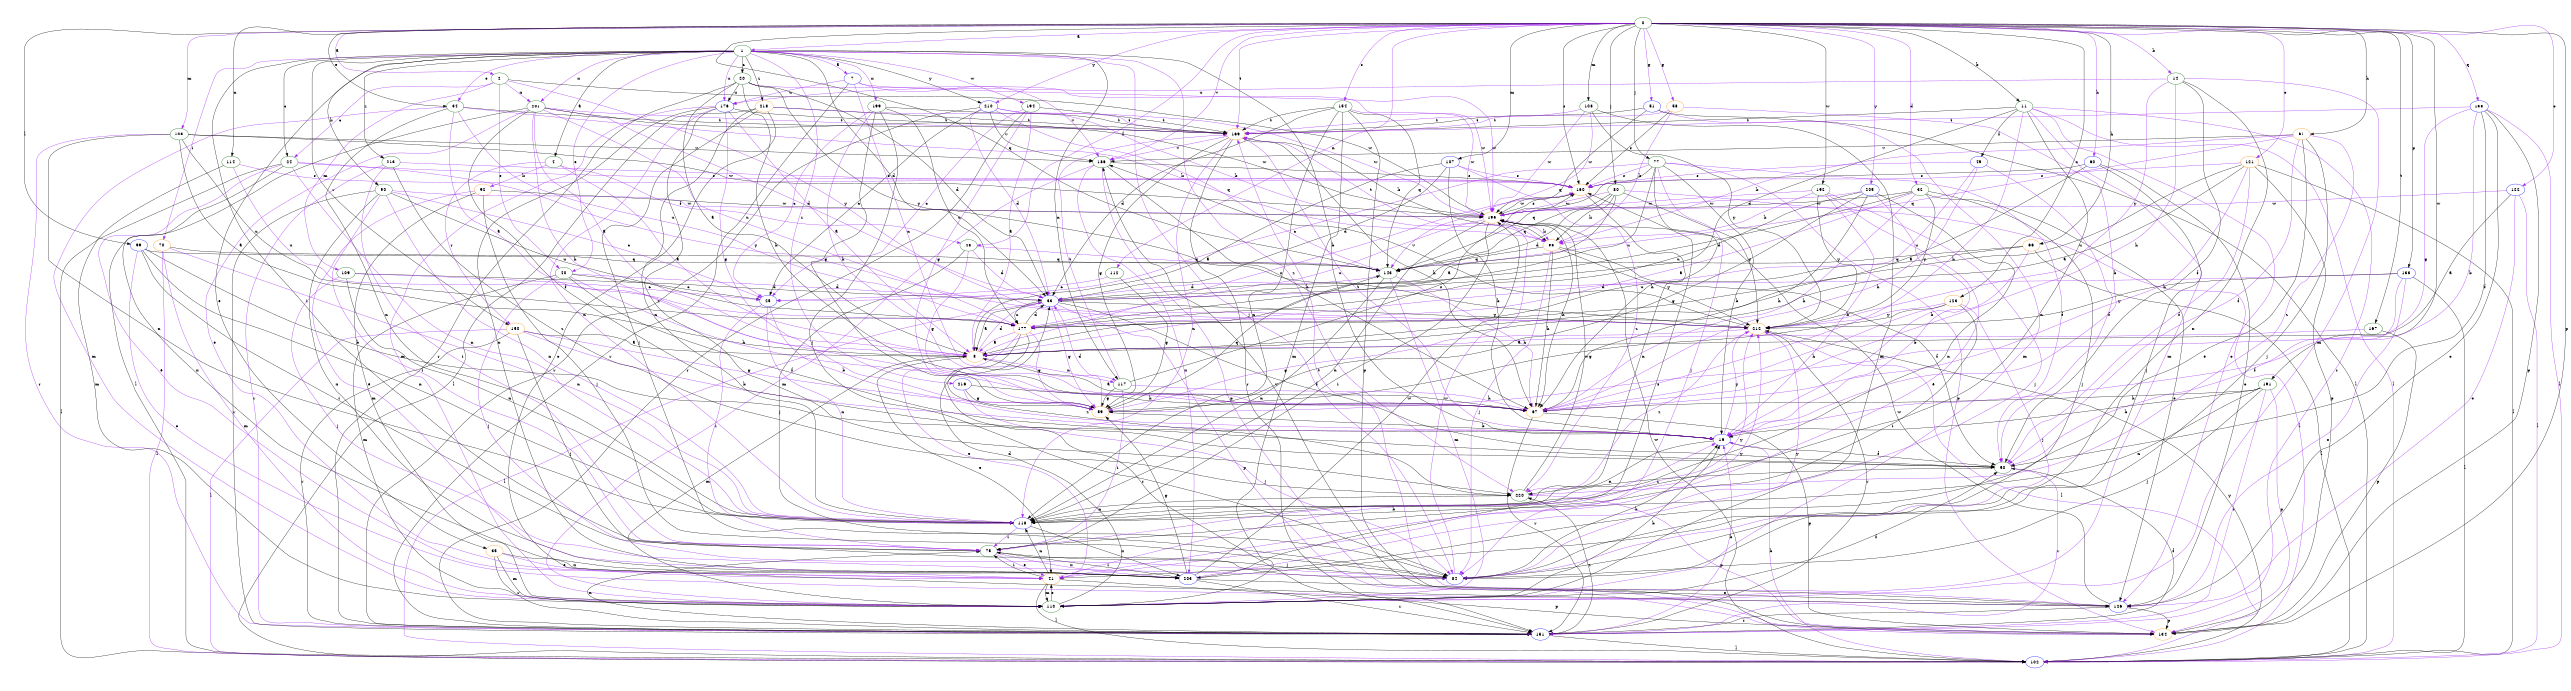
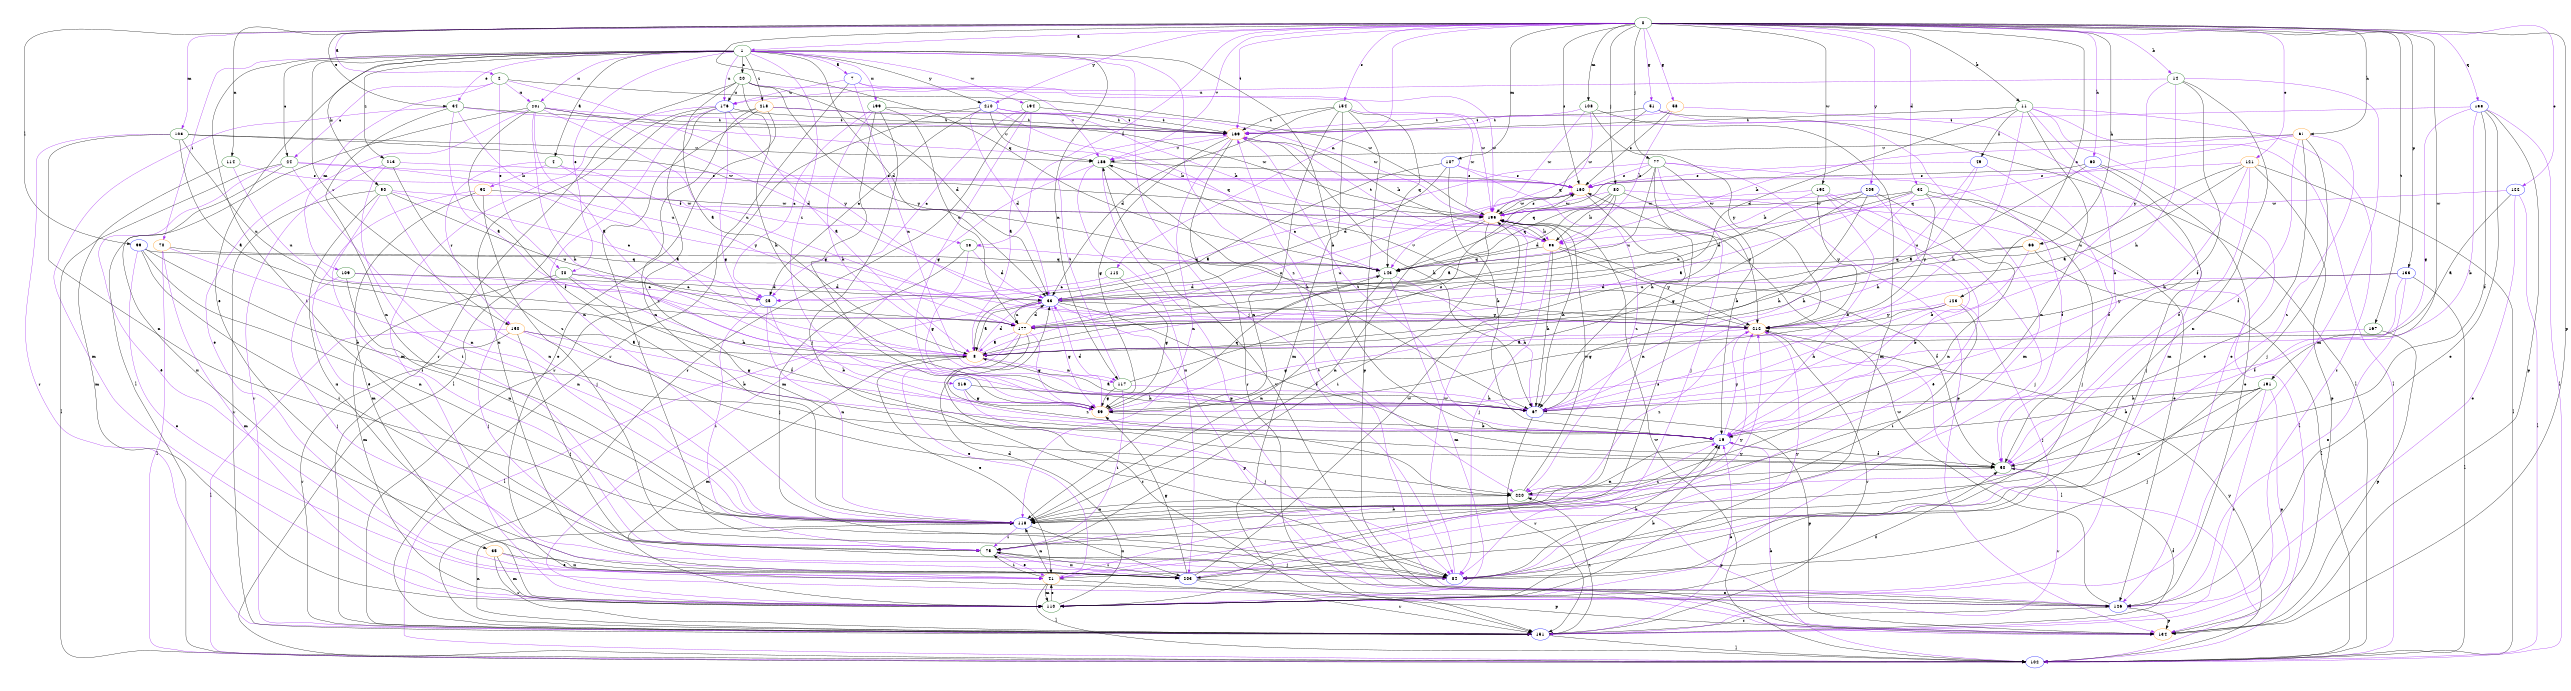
(1535, 412) -> (1535, 412)
(861, 622) -> (666, 624)
